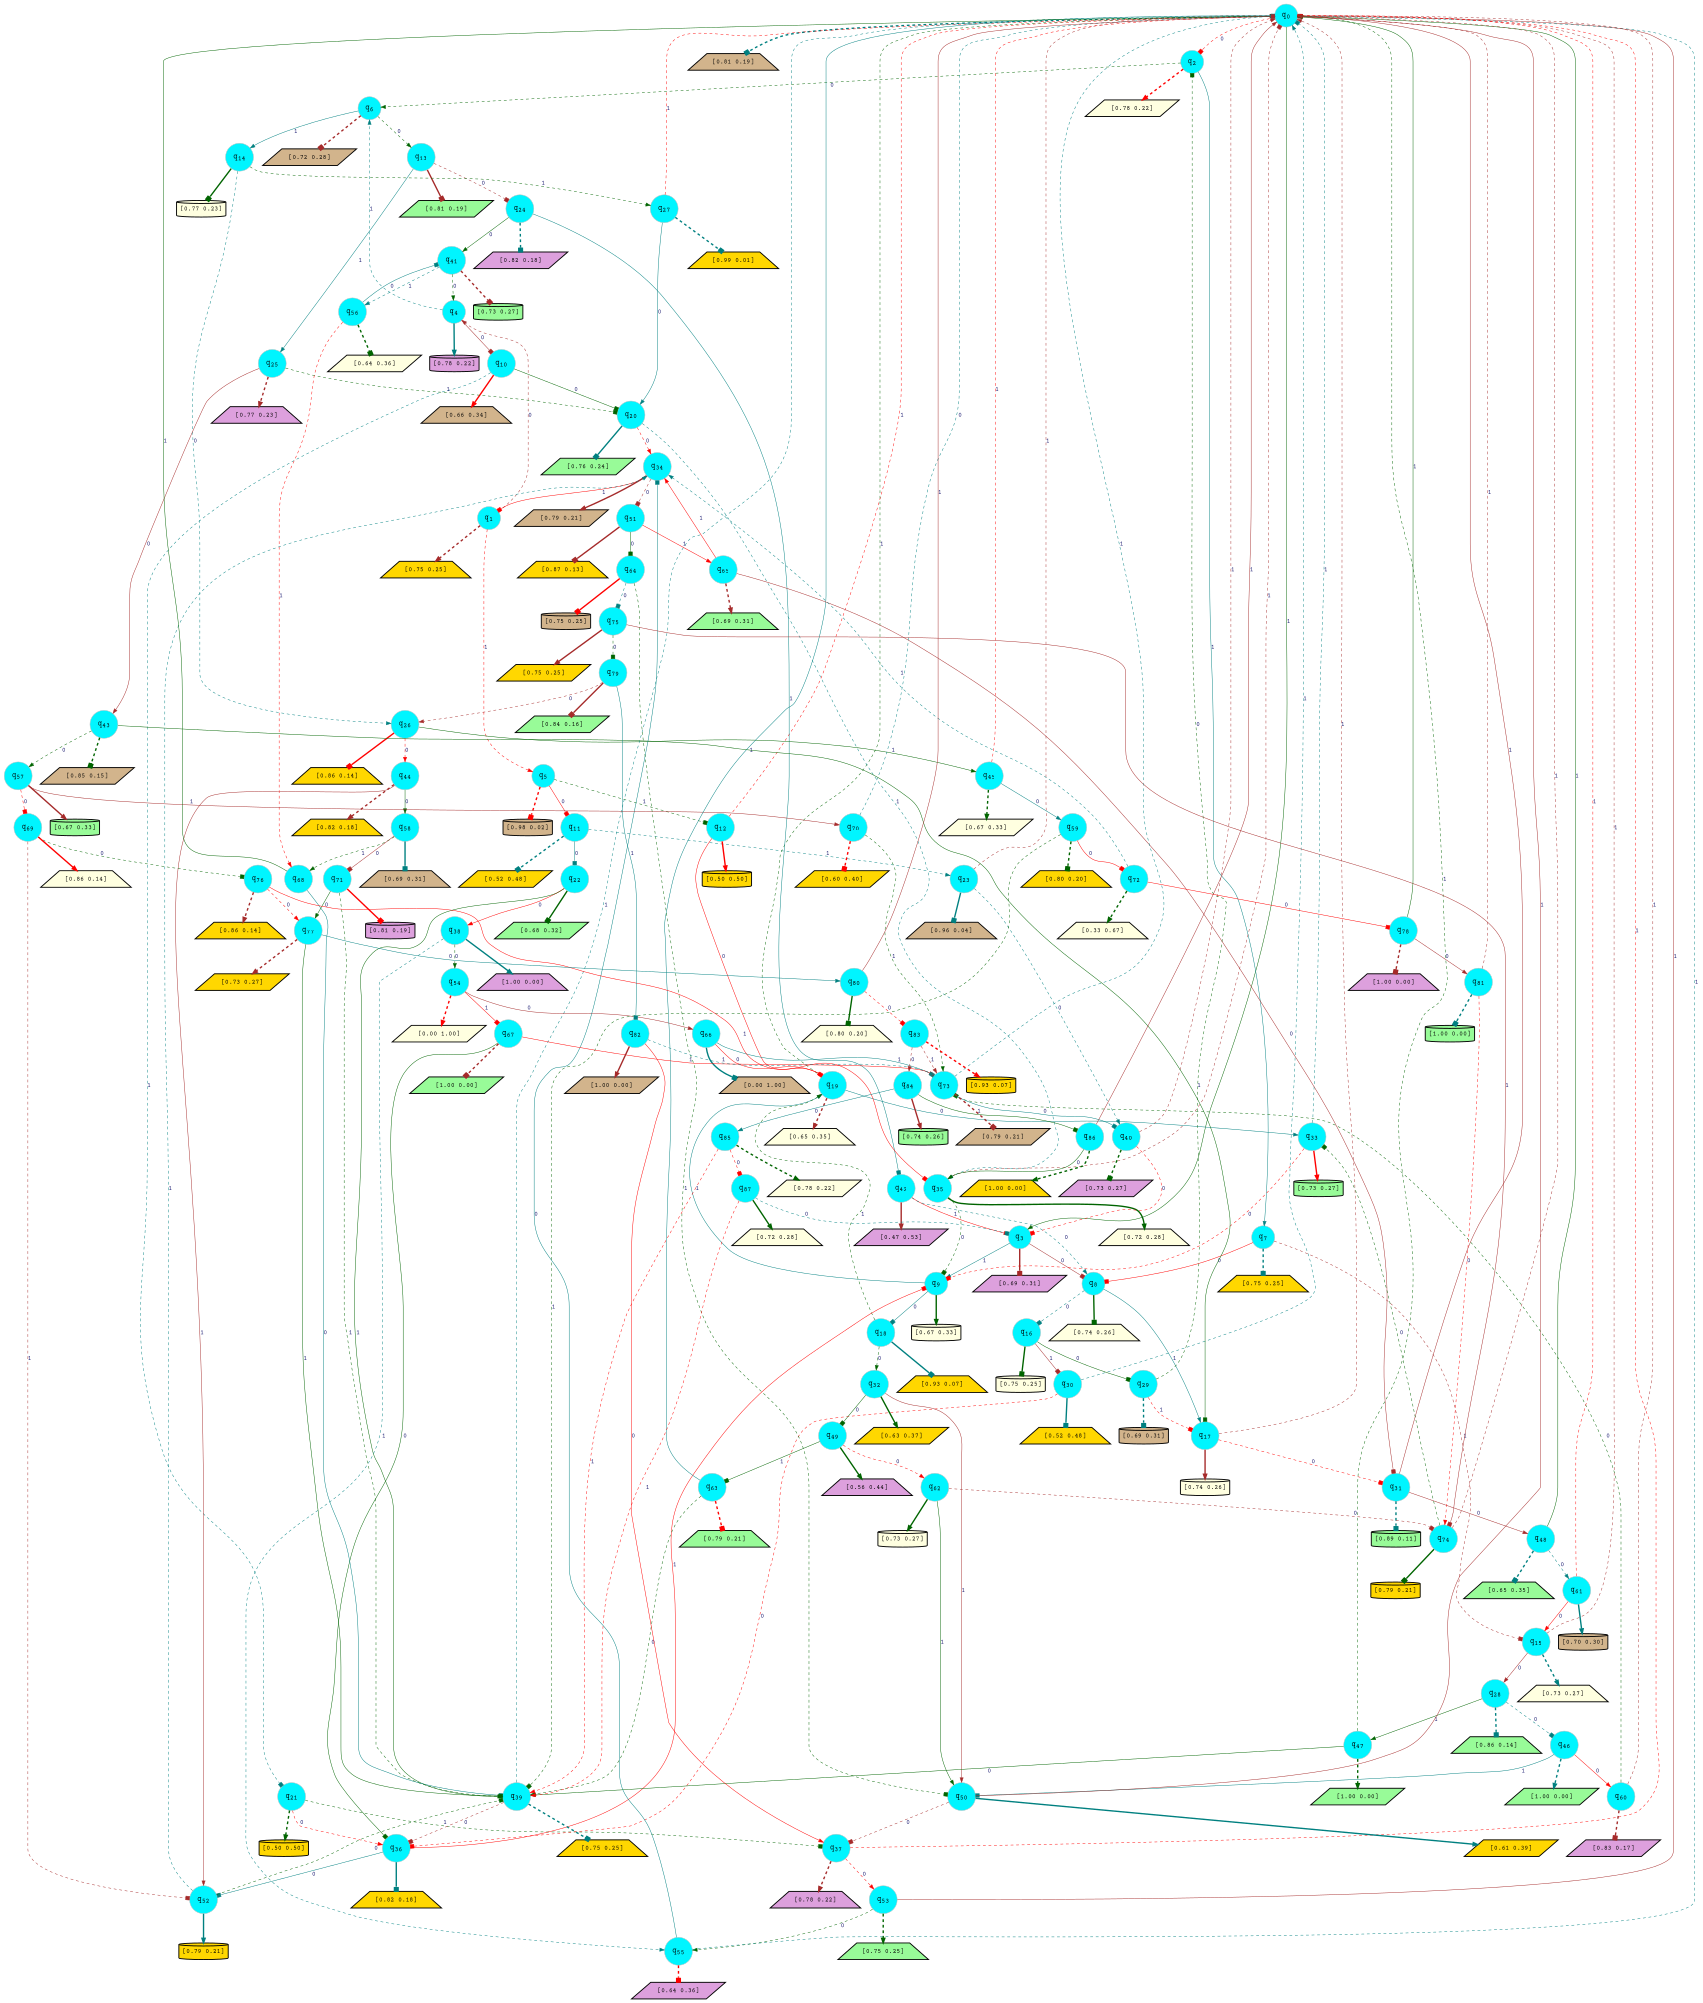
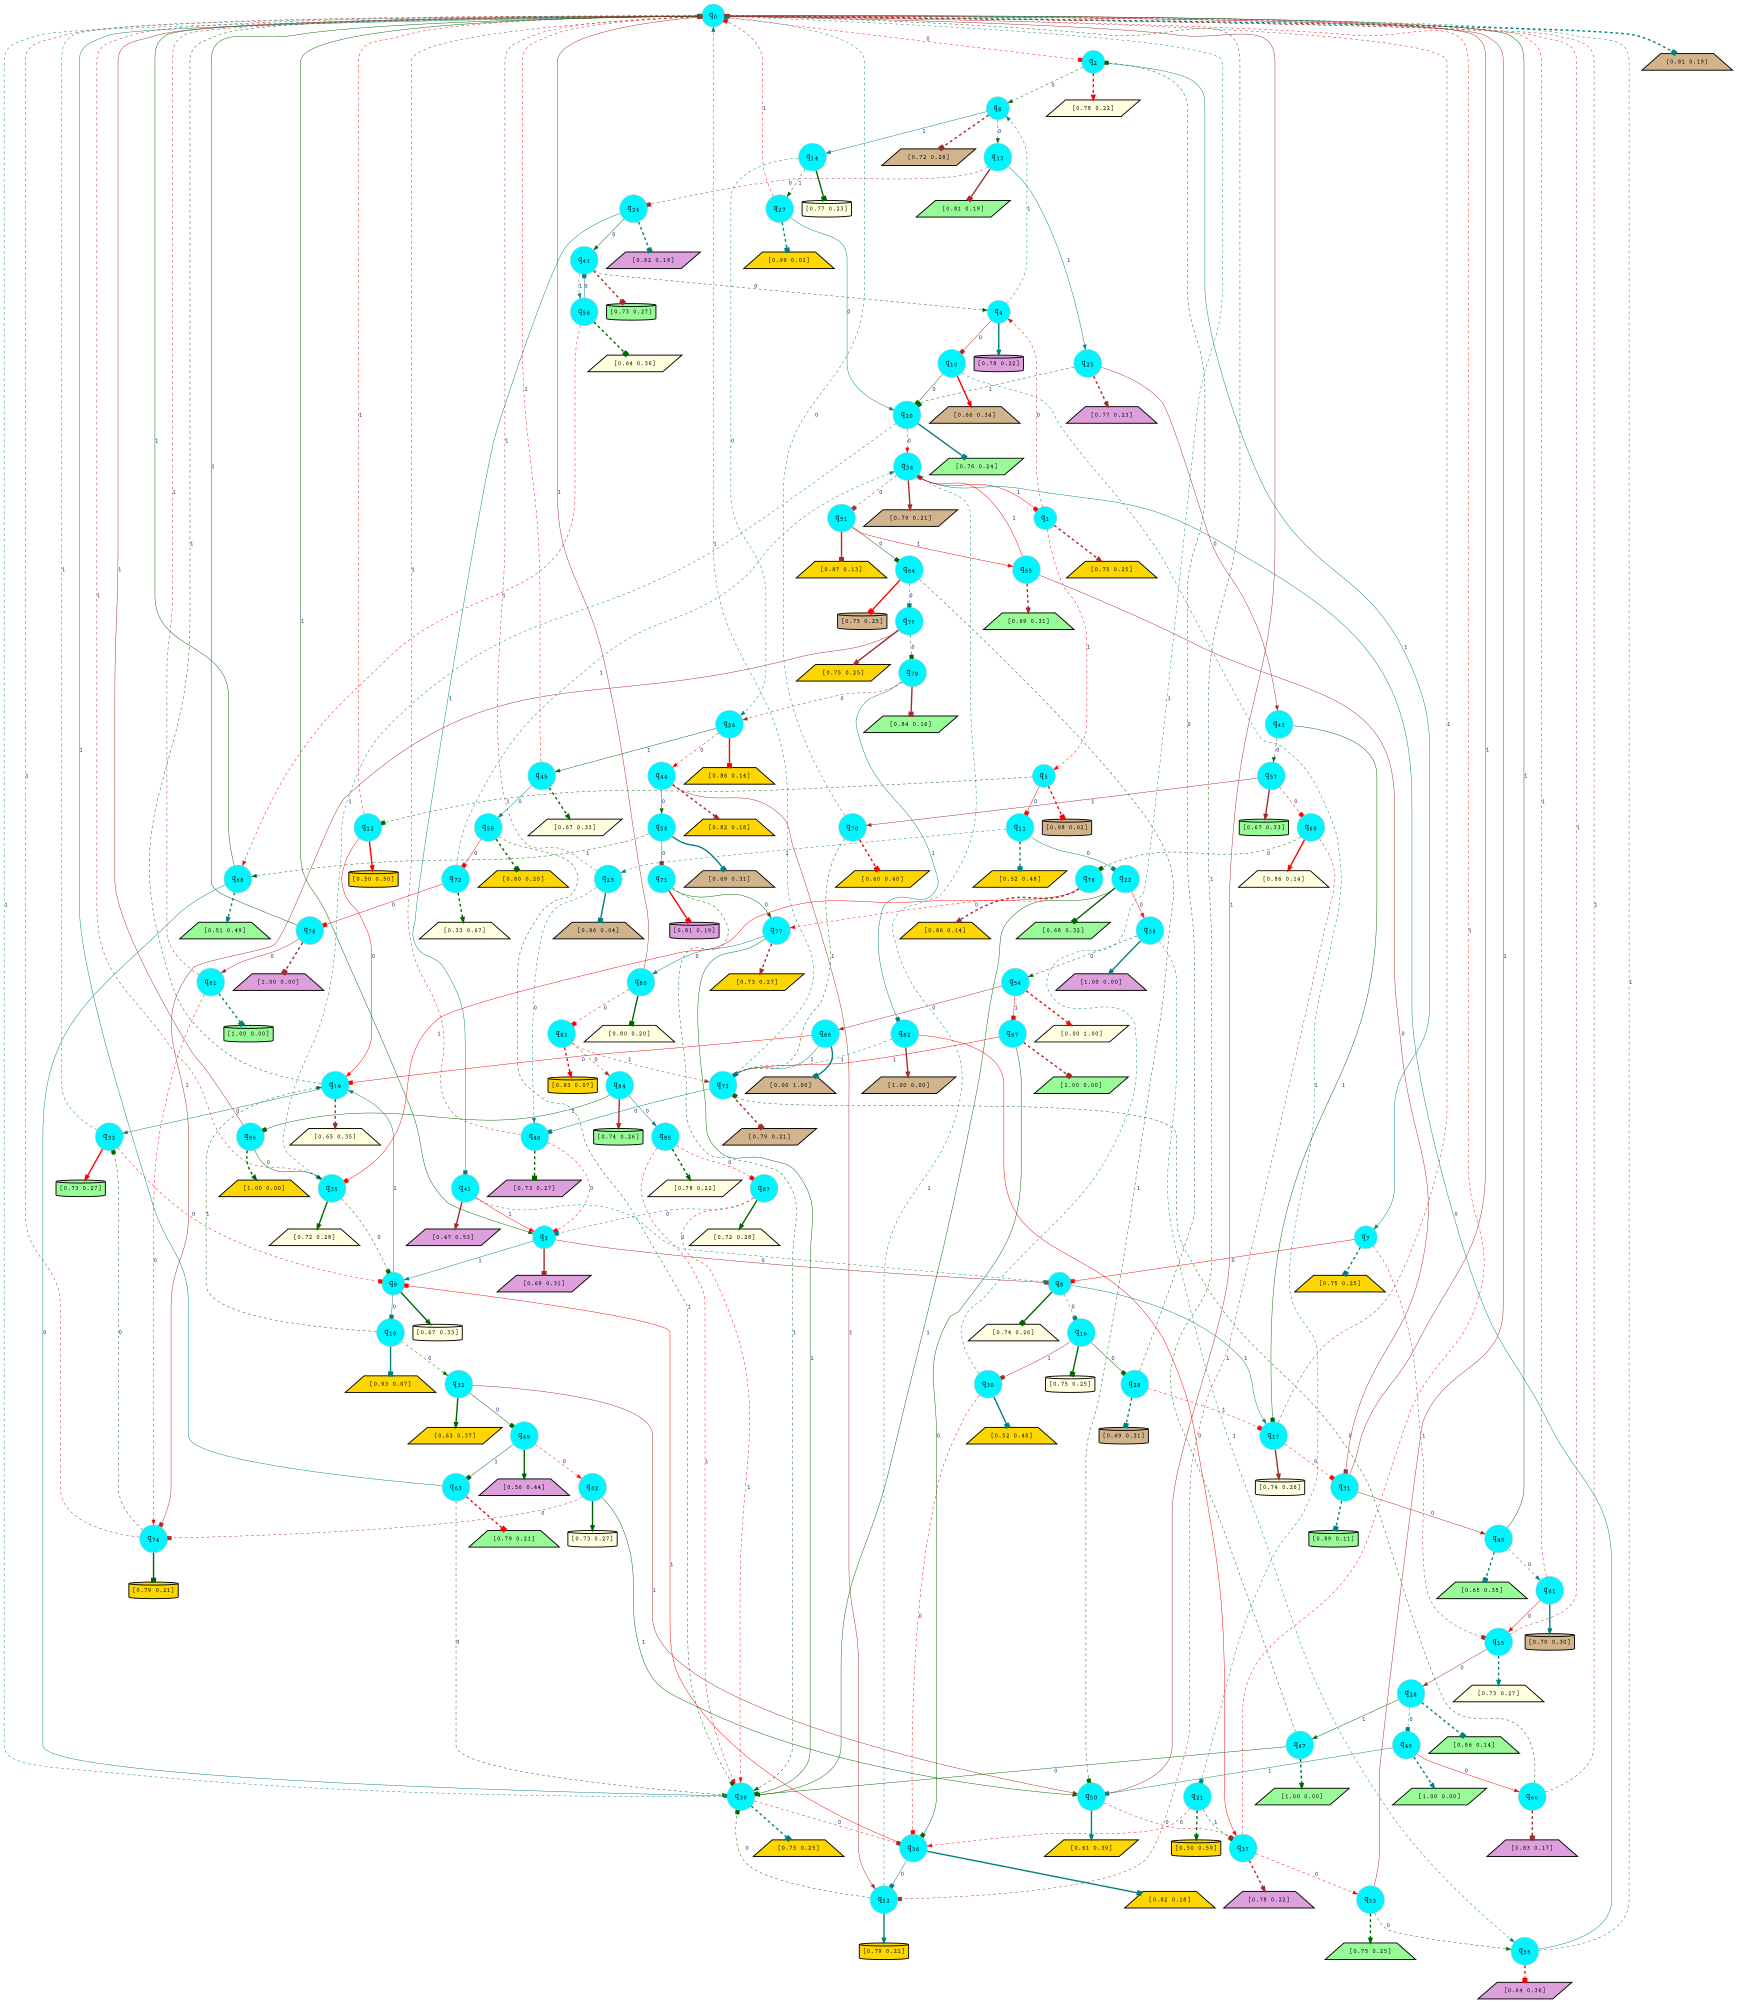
(87, 776) -> none
none -> (225, 931)
(1614, 1848) -> (1532, 1848)
